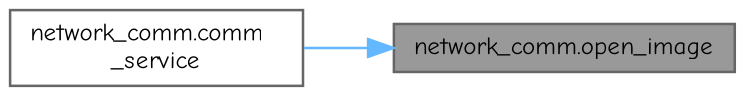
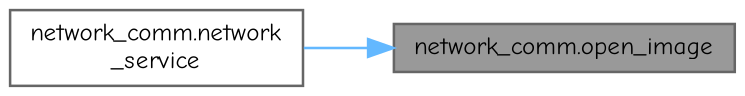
(157, 48) -> (157, 48)
